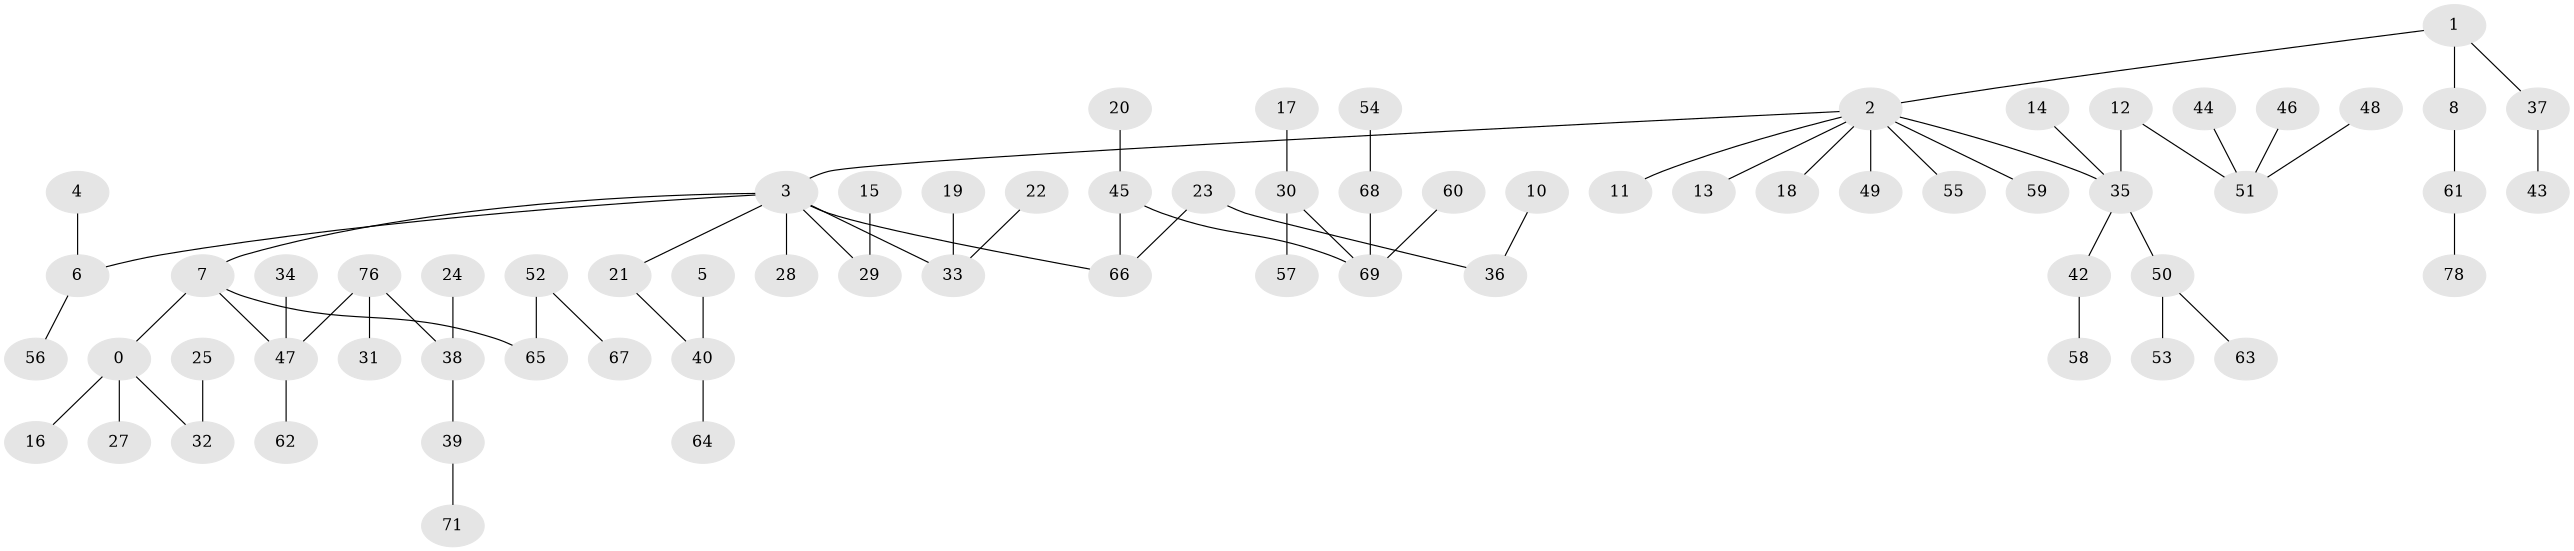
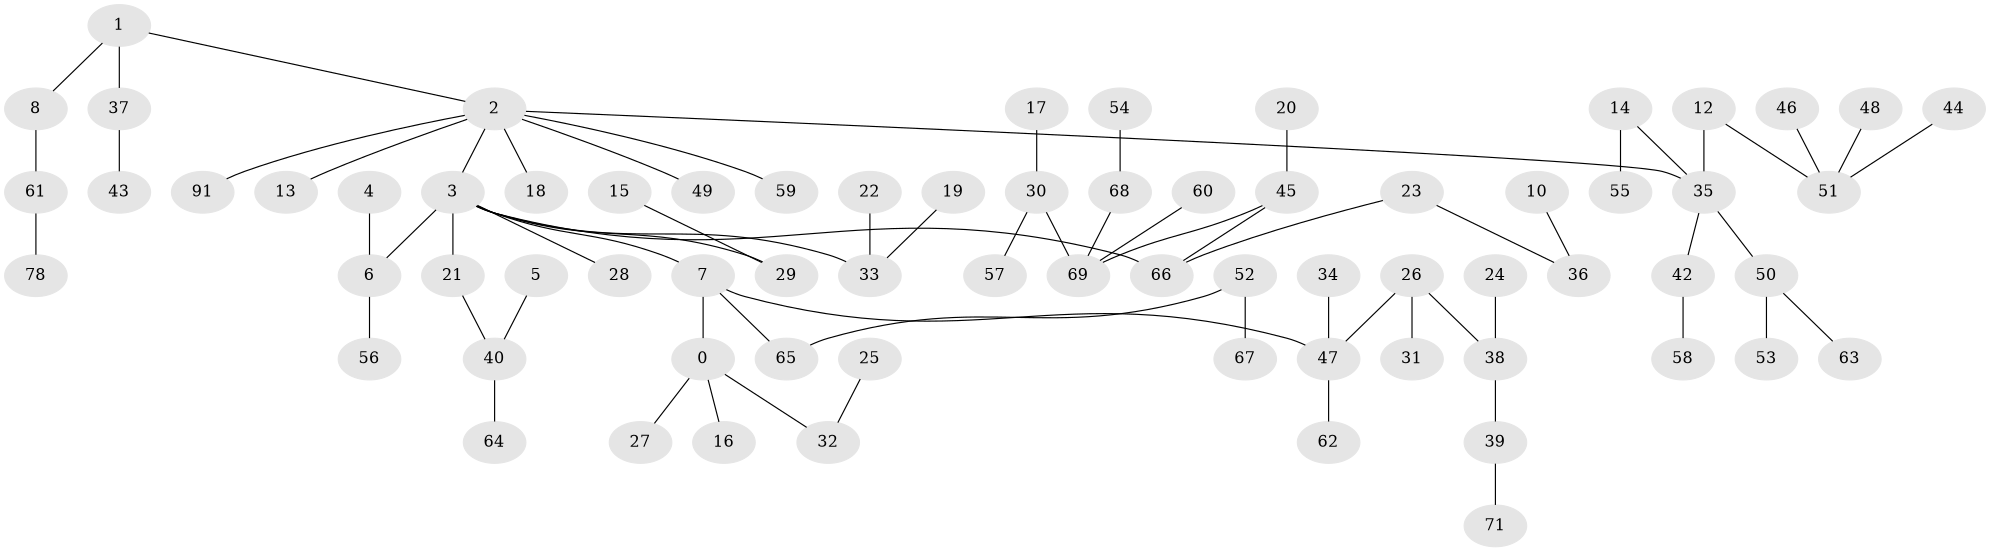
(1912, 150) -> (1621, 151)
(1621, 192) -> (203, 192)
(370, 276) -> (1412, 276)
